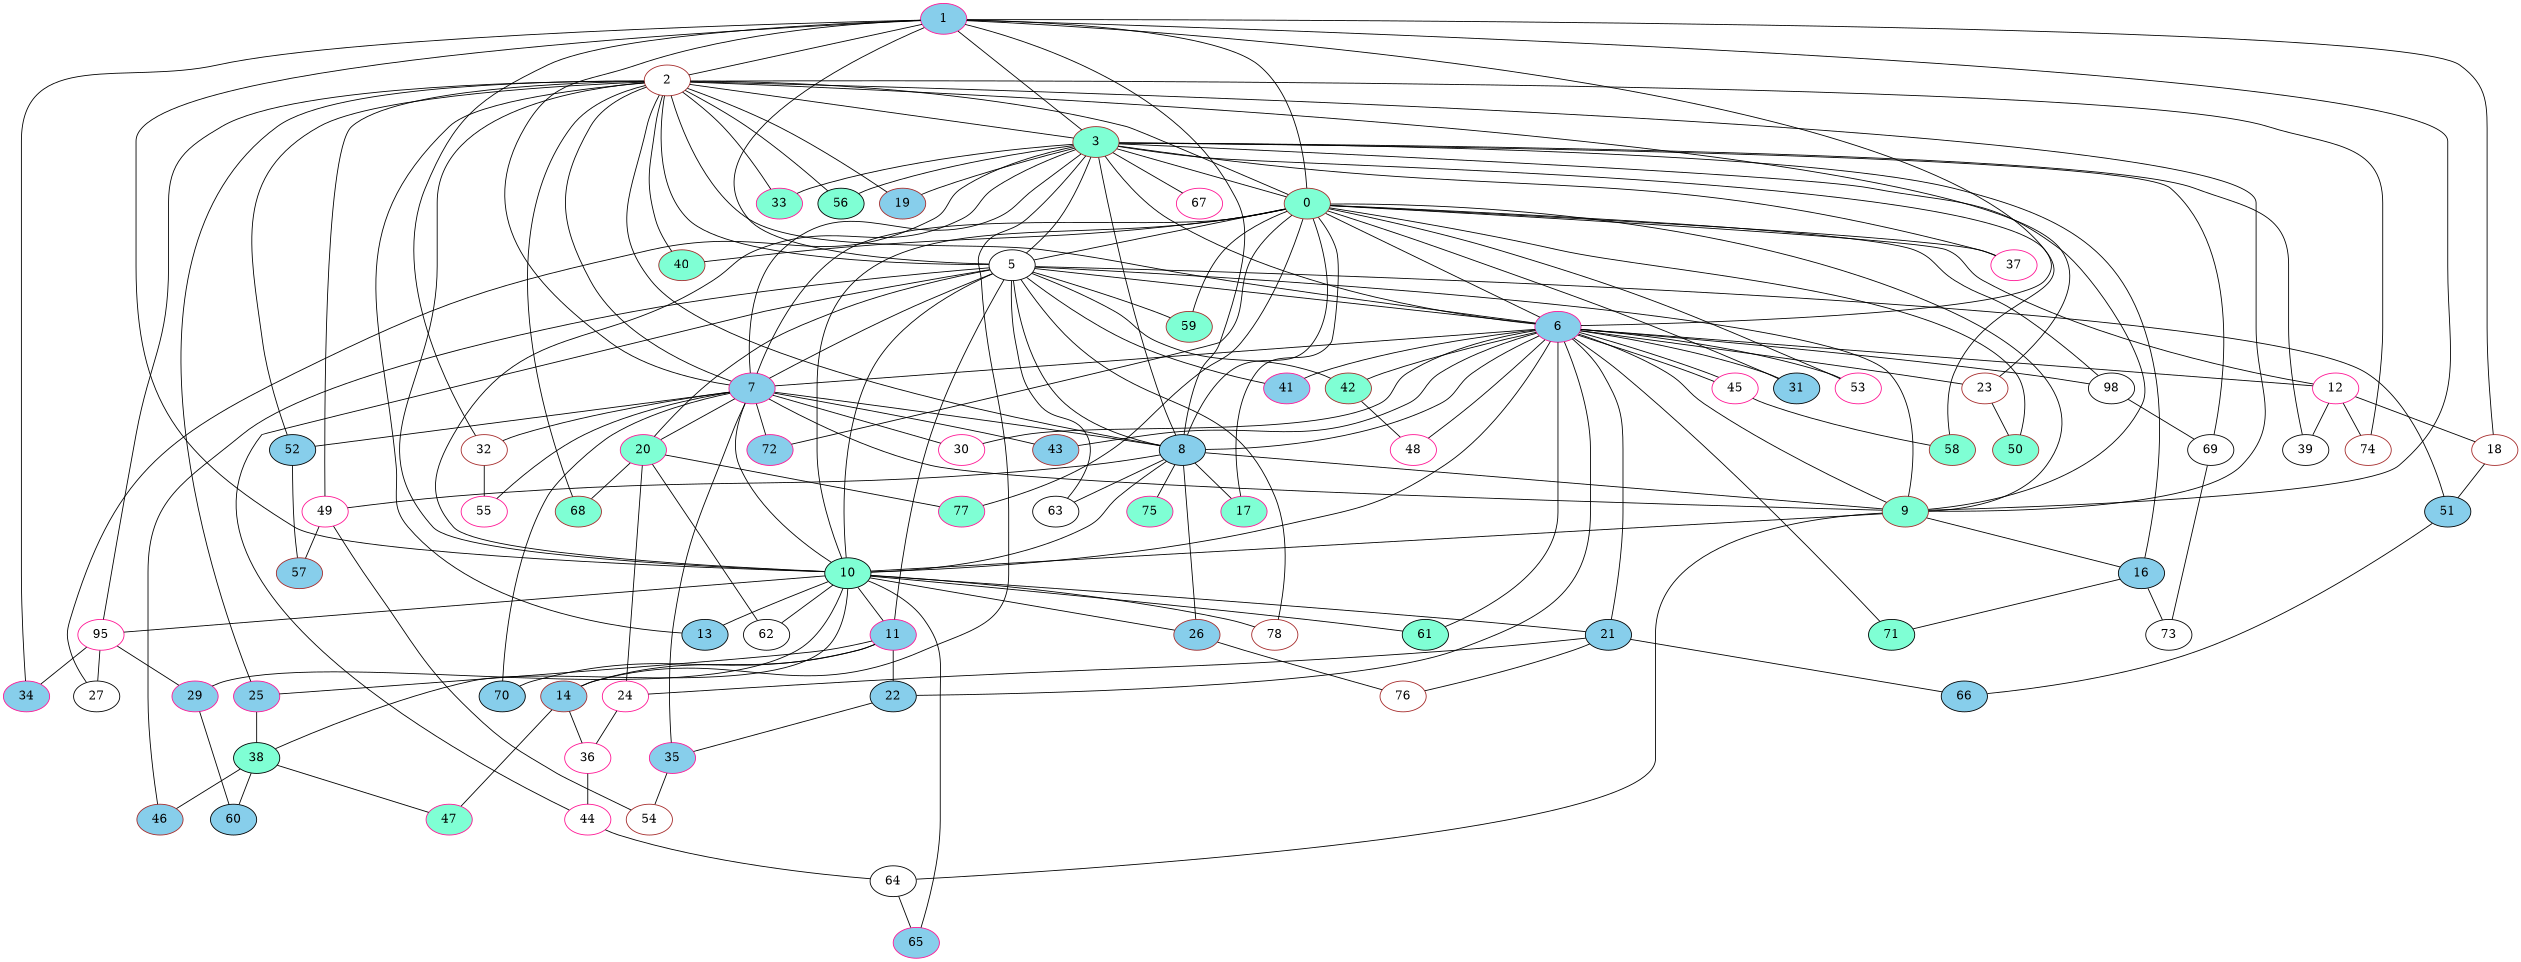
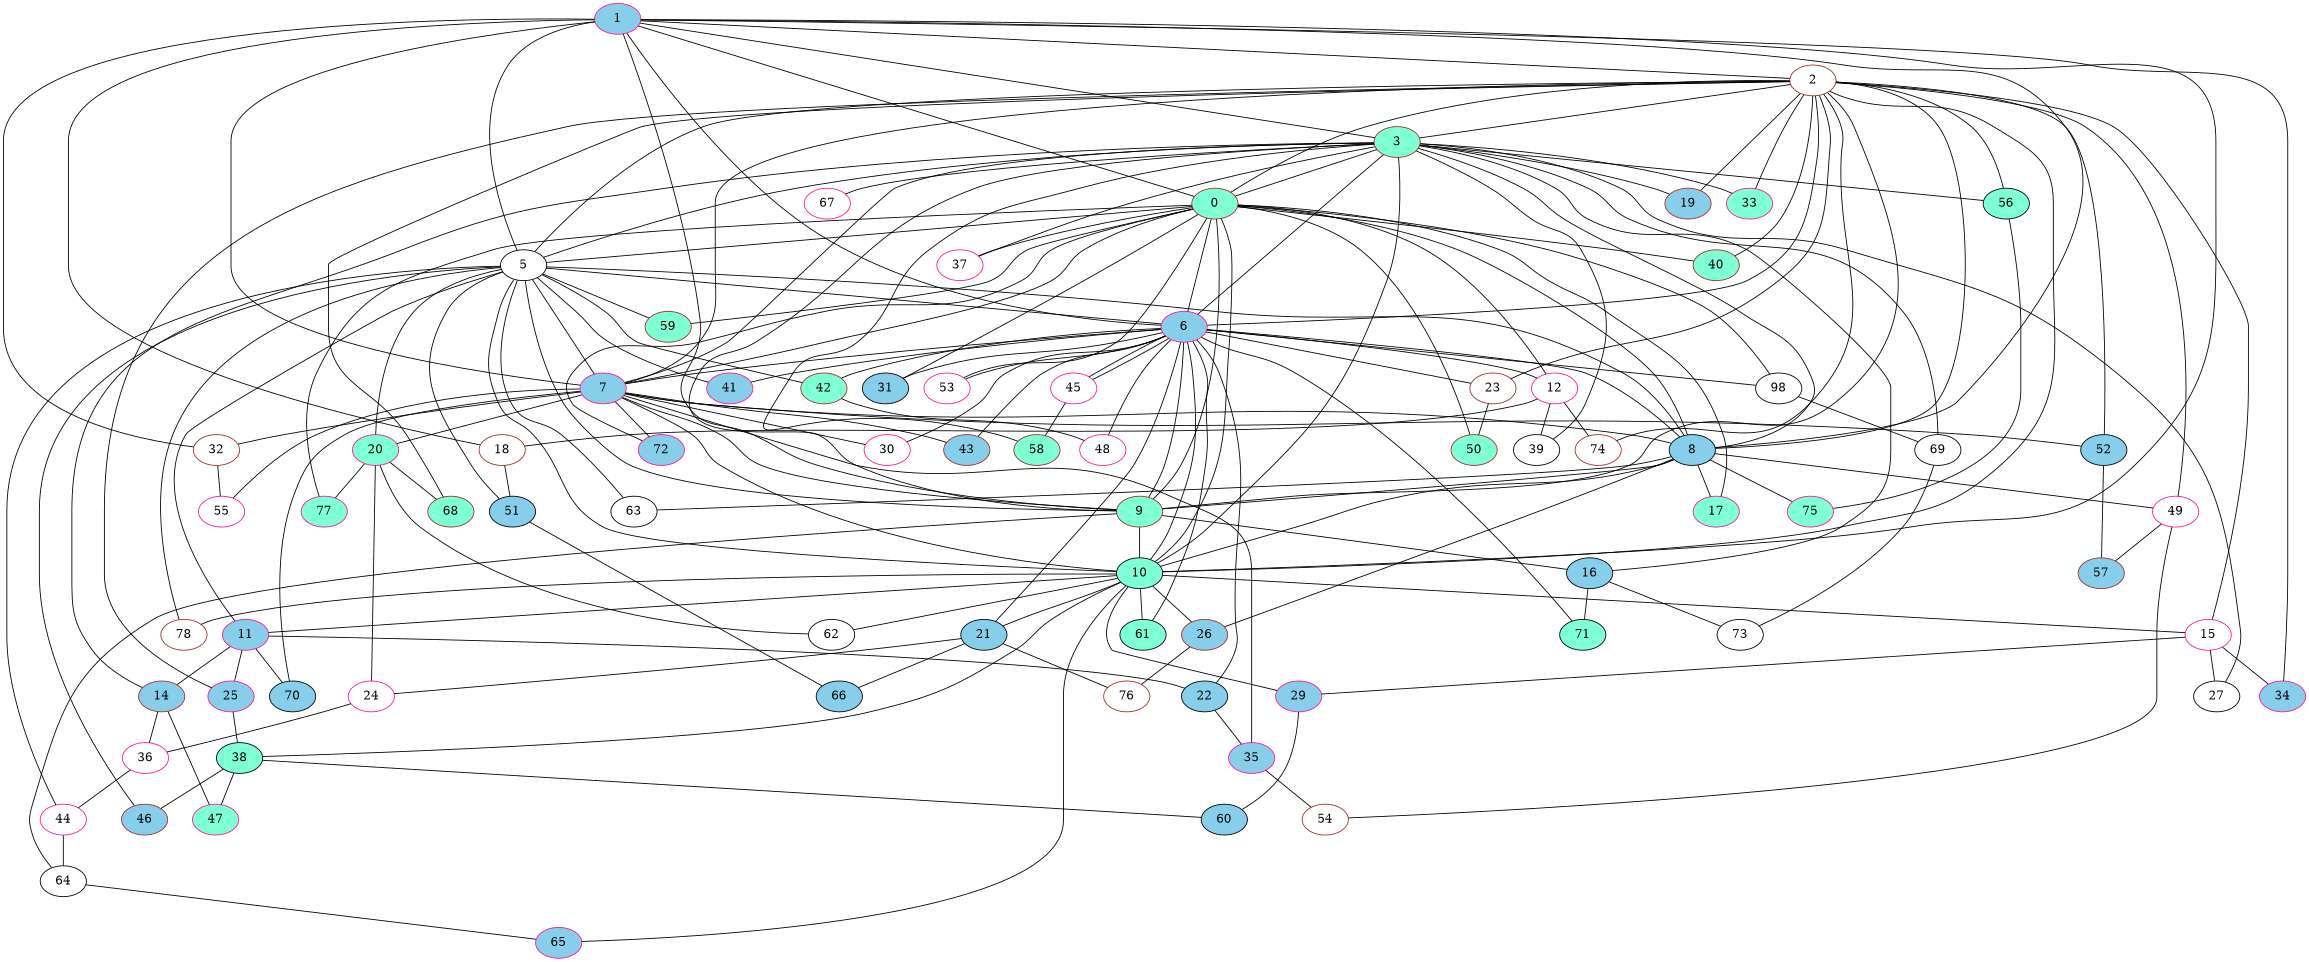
none -> (2012, 423)
(101, 635) -> (2208, 635)
(705, 635) -> none
